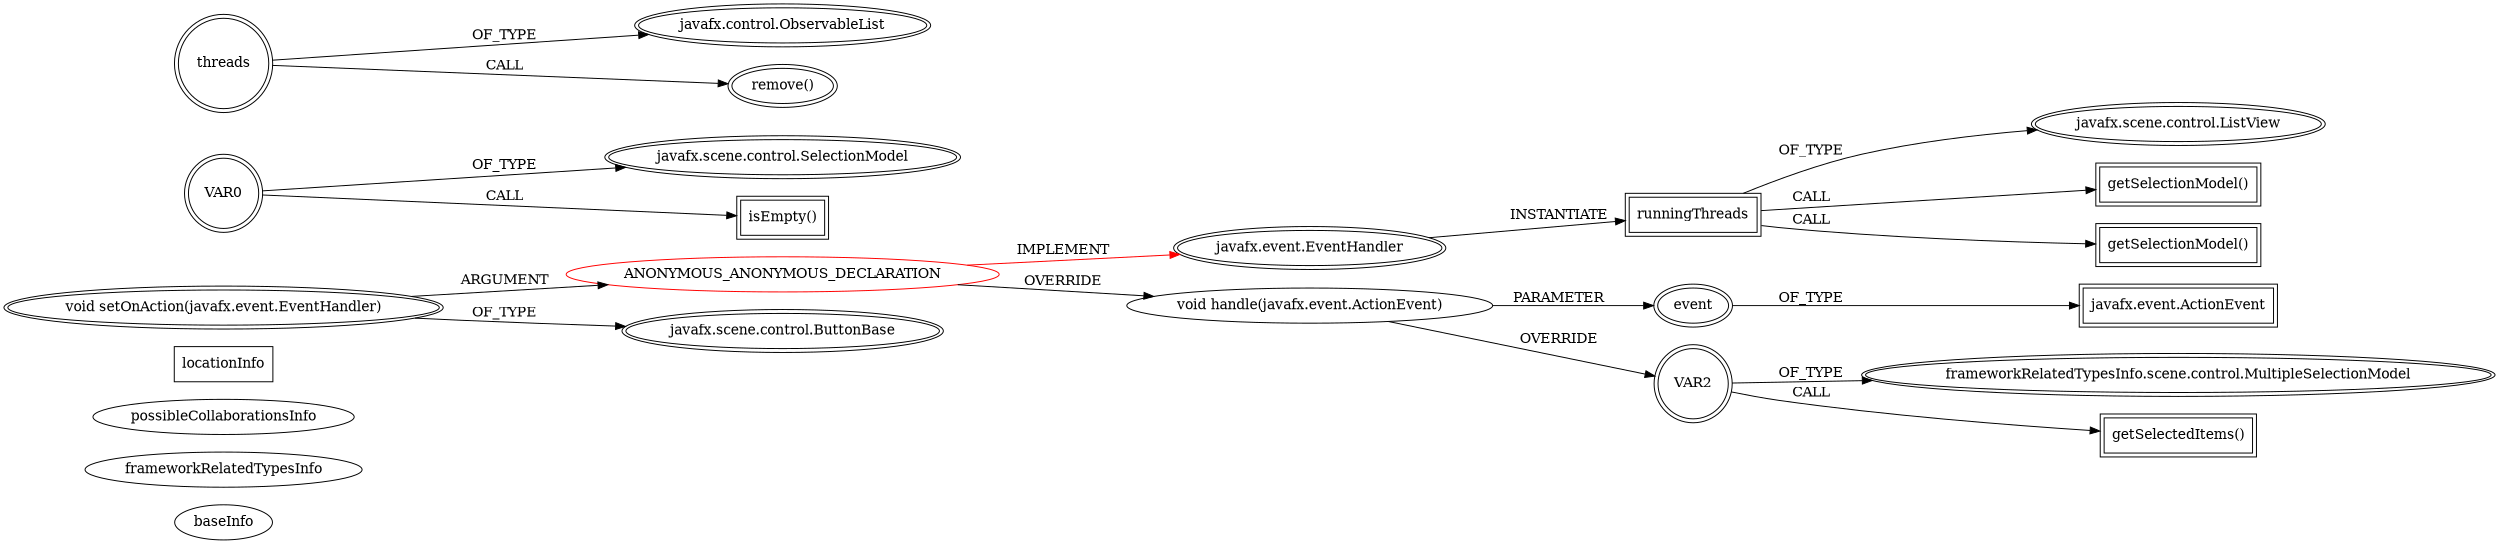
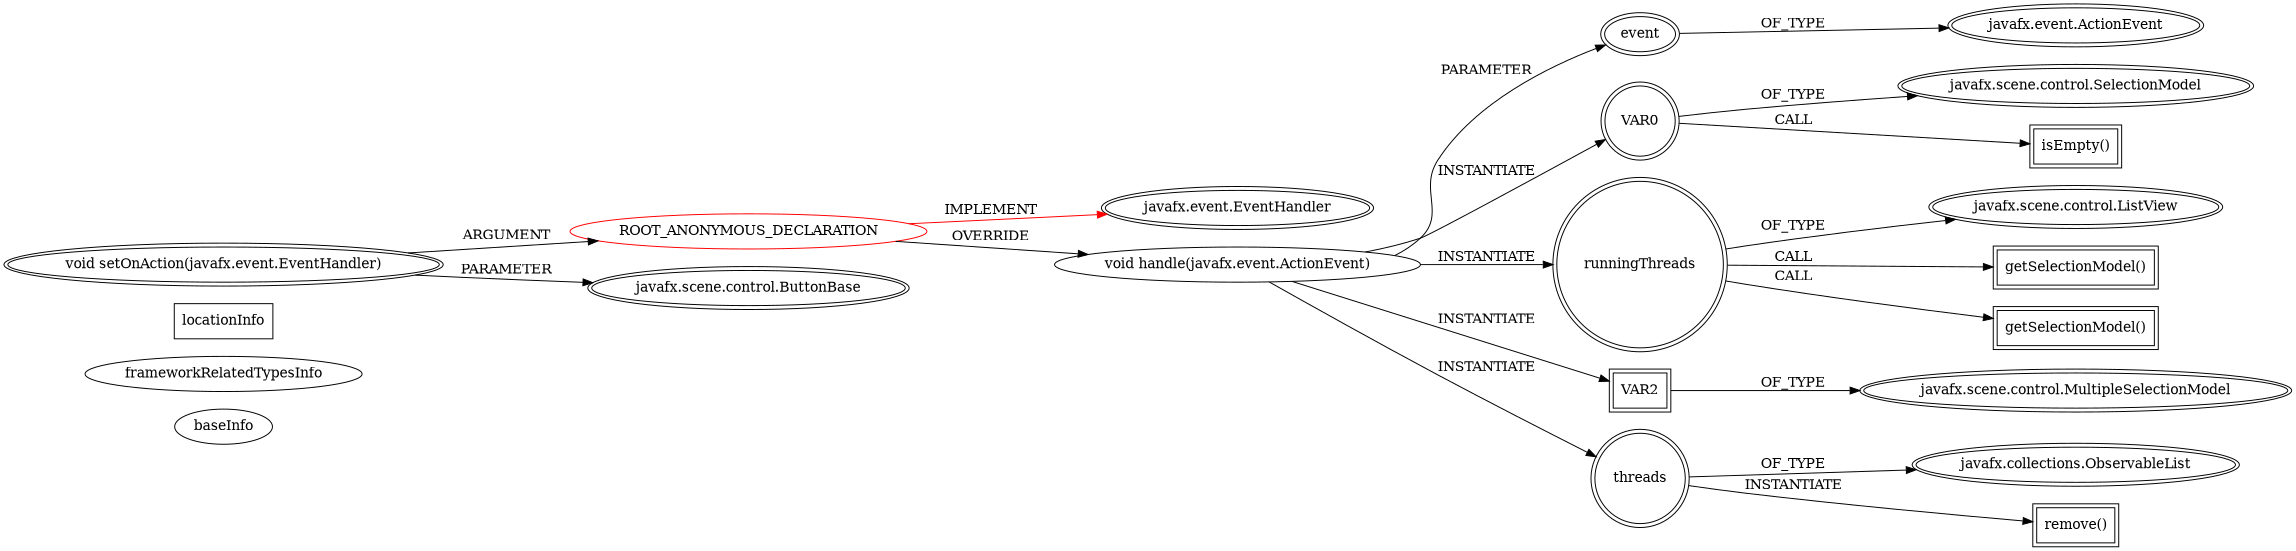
(783, 25) -> (2076, 465)
(505, 66) -> (1794, 486)
(783, 86) -> (2076, 525)
none -> (1484, 205)
(1693, 215) -> (1640, 265)
(1522, 230) -> (1482, 265)
(783, 274) -> (748, 231)
(2178, 306) -> (2076, 25)
(505, 313) -> (507, 270)
(1559, 339) -> (1487, 320)
none -> (1427, 369)
(2178, 375) -> (2076, 391)
(1693, 384) -> (1640, 391)
(224, 417) -> none
(2178, 435) -> none
